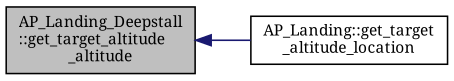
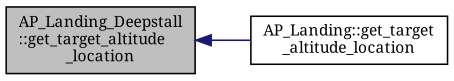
(101, 40) -> (101, 40)
